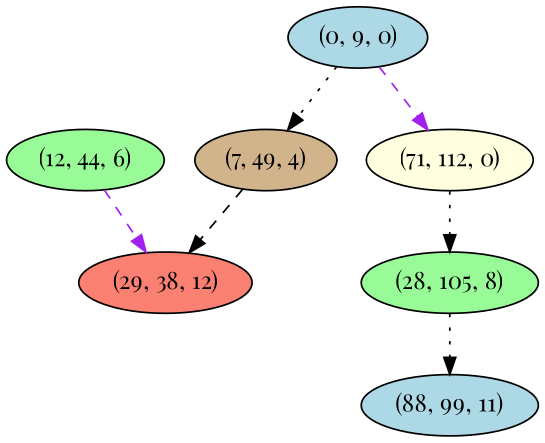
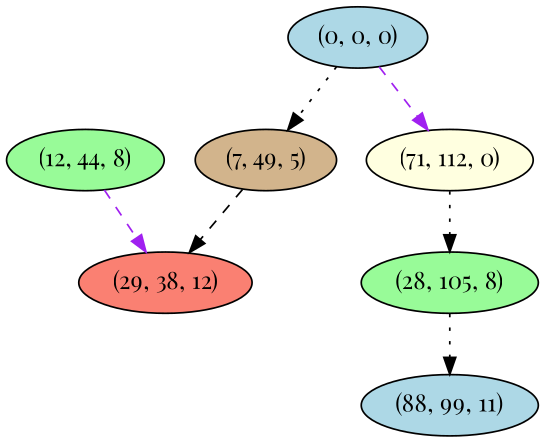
(358, 37) -> (358, 37)
(85, 160) -> (85, 160)
(266, 160) -> (266, 160)
